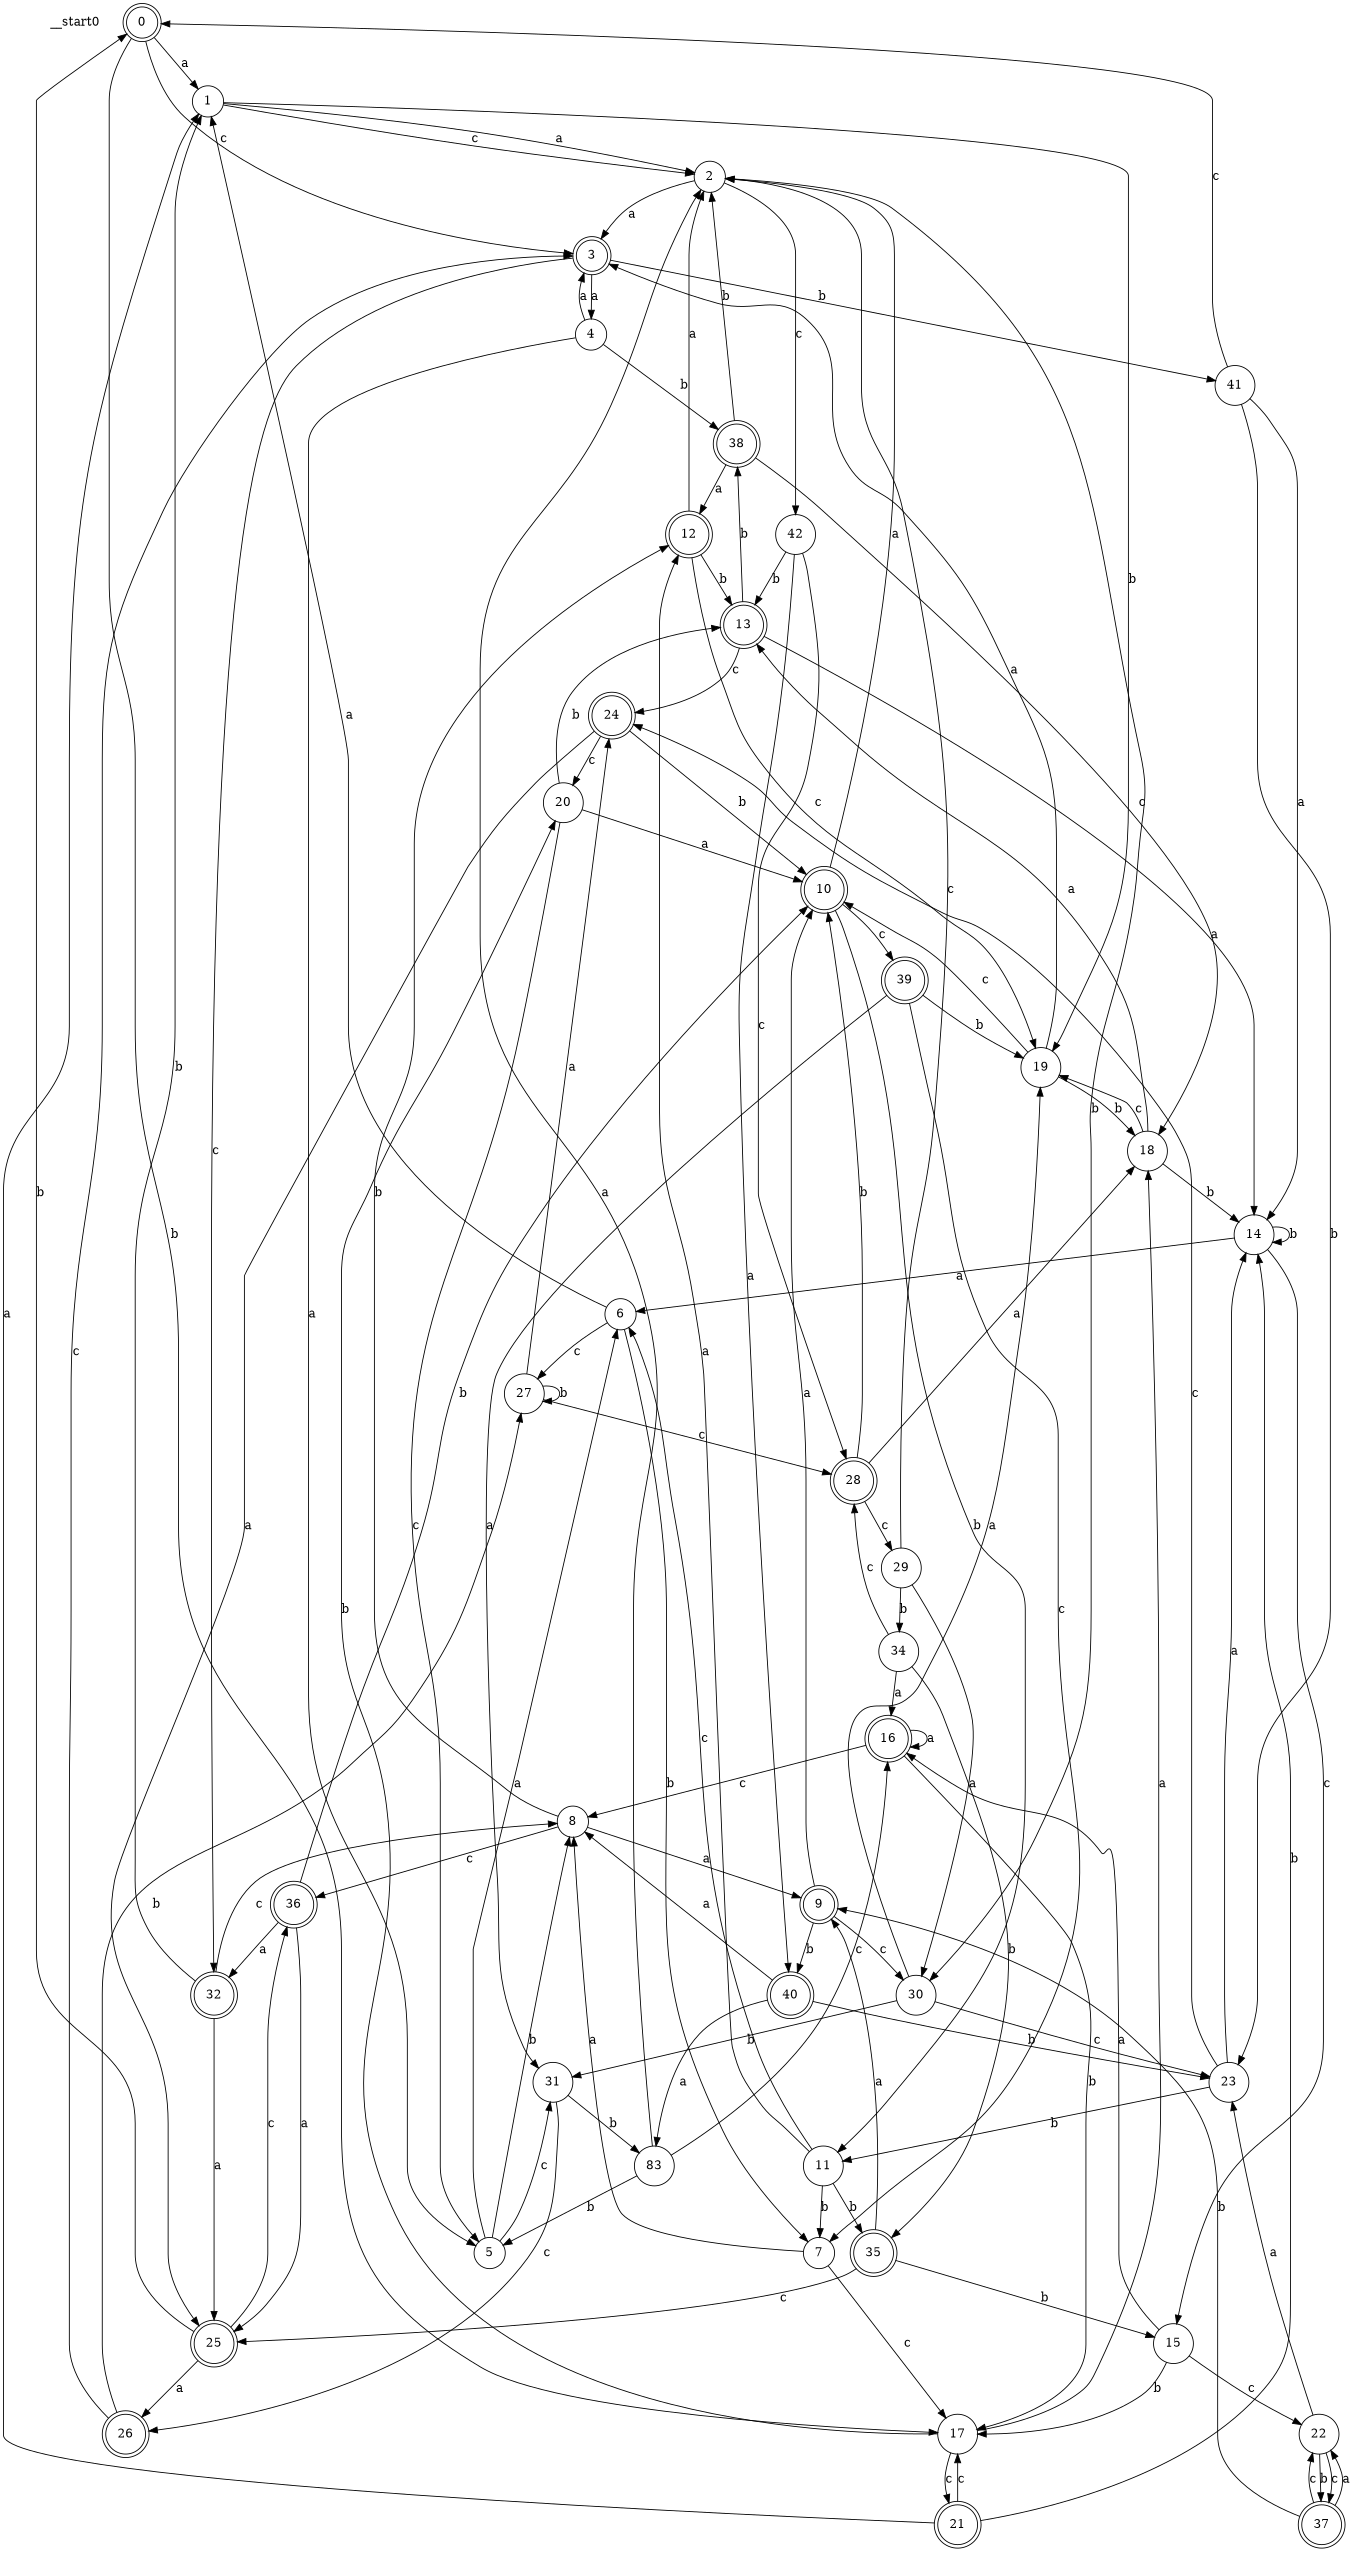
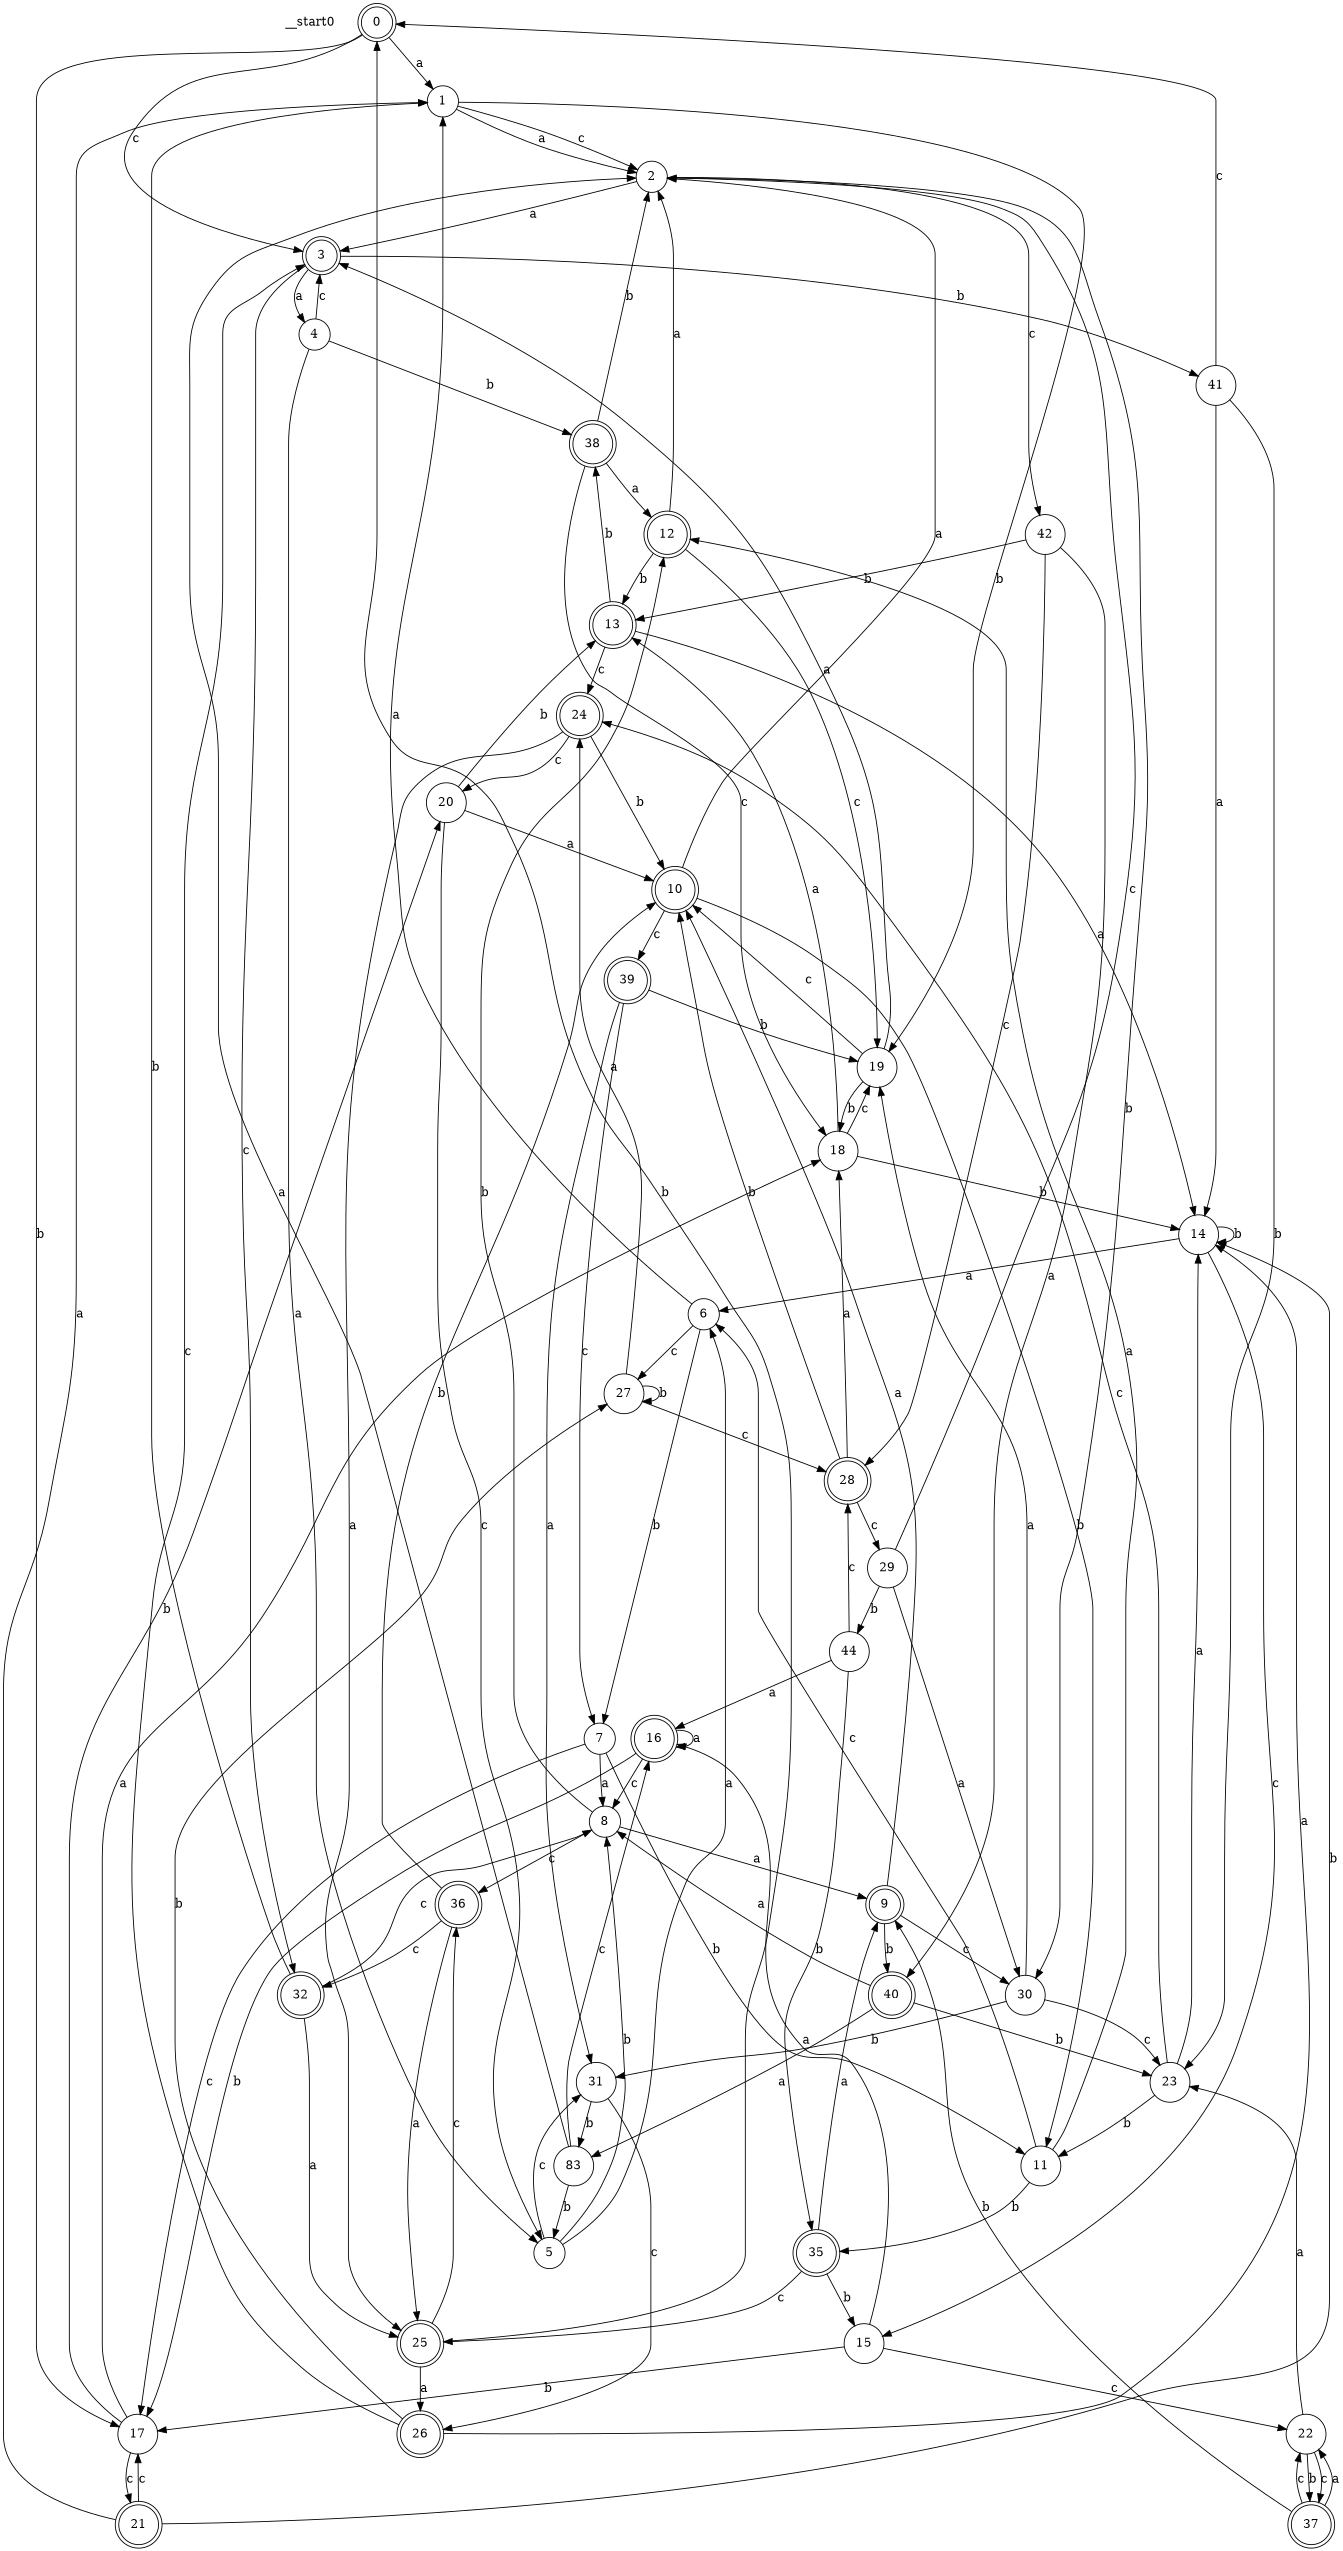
(584, 297) -> (322, 297)
(899, 1652) -> (849, 1652)
(263, 1950) -> (416, 1950)
none -> (1289, 2179)
(821, 2207) -> (753, 2016)
